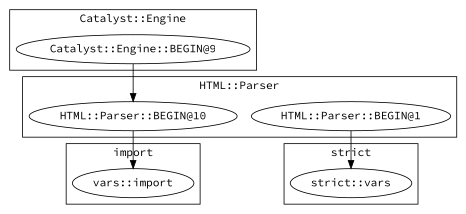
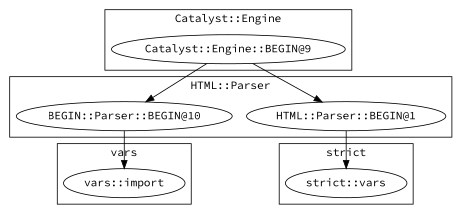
none -> (285, 82)
(133, 116) -> (124, 116)
(133, 153) -> (124, 153)
